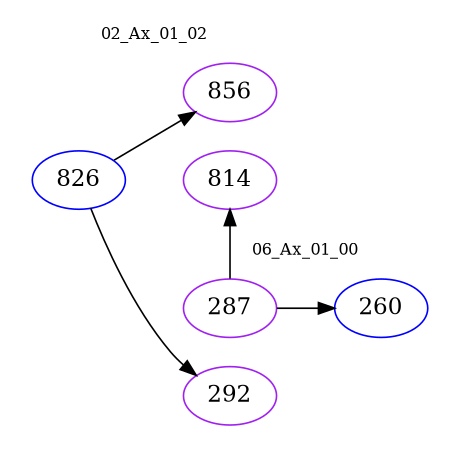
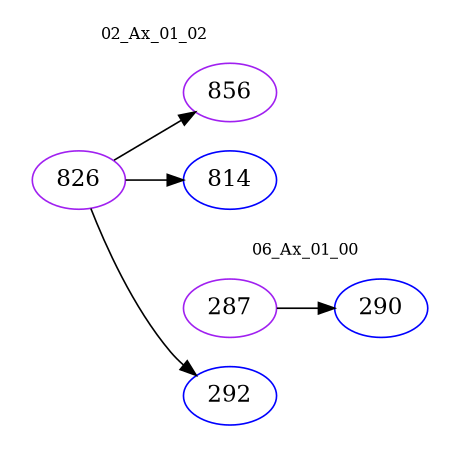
(79, 180) -> (79, 180)
(230, 180) -> (230, 180)
(230, 252) -> (146, 180)
(381, 308) -> (381, 308)
(230, 396) -> (230, 396)
